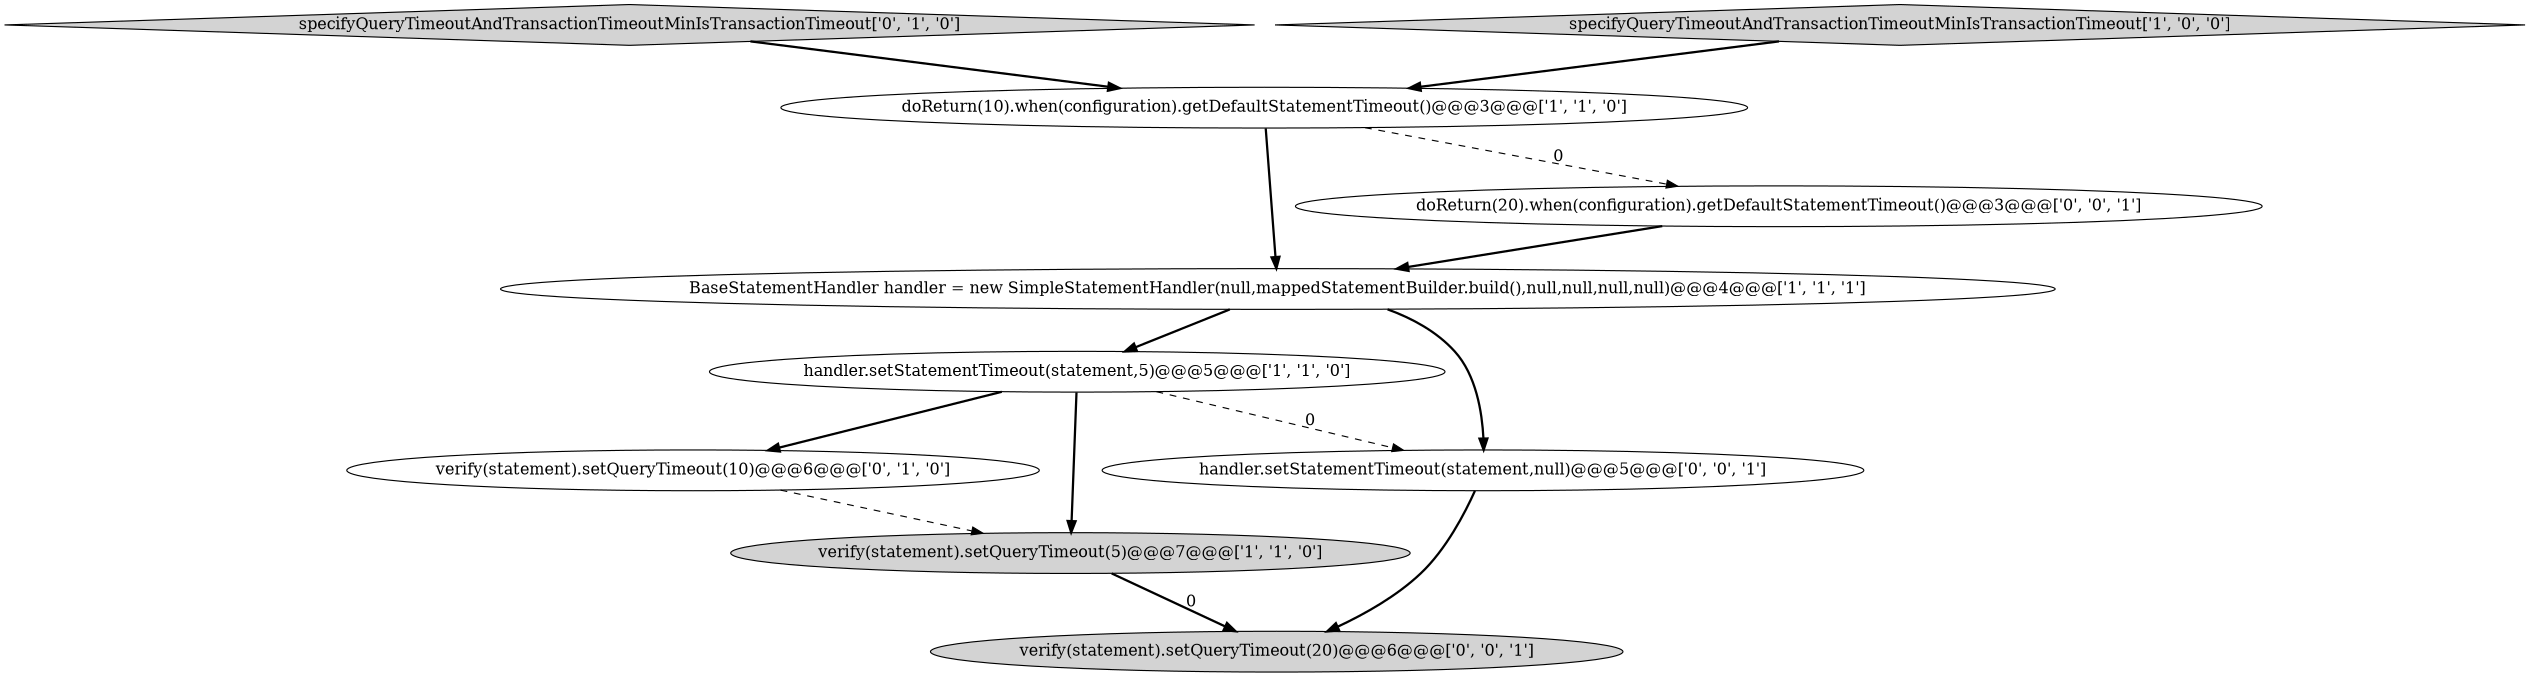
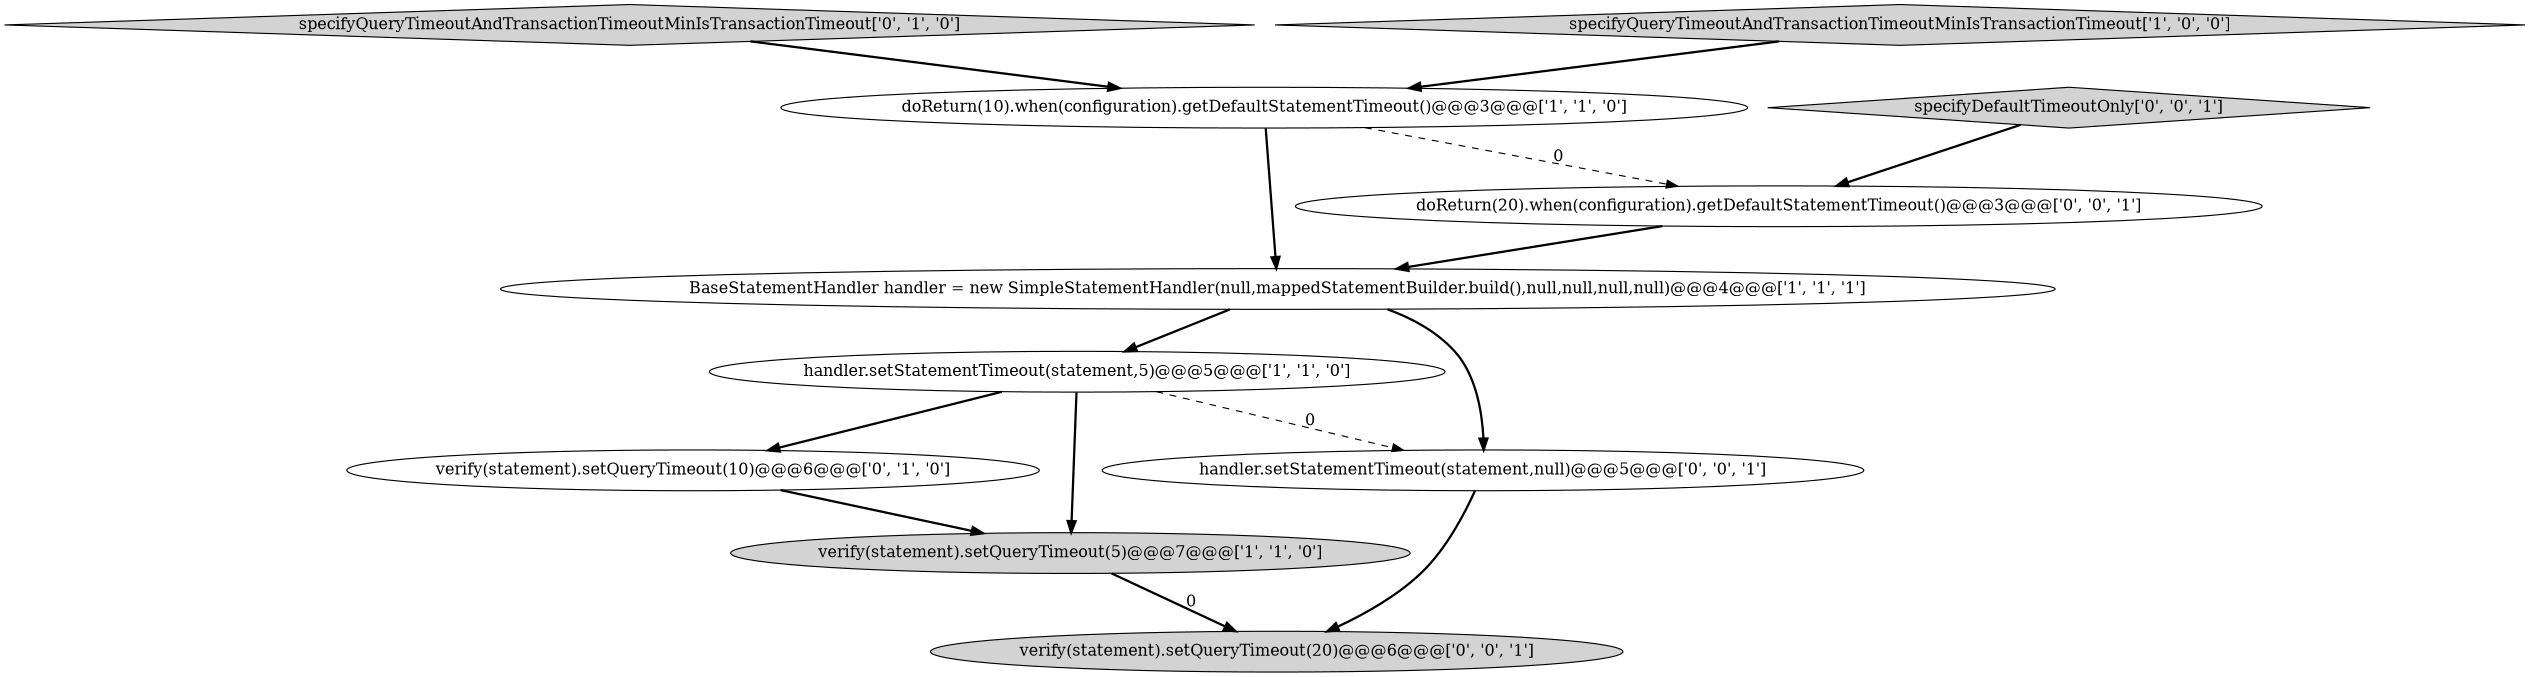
none -> (2069, 108)
(876, 511) -> (876, 511)
